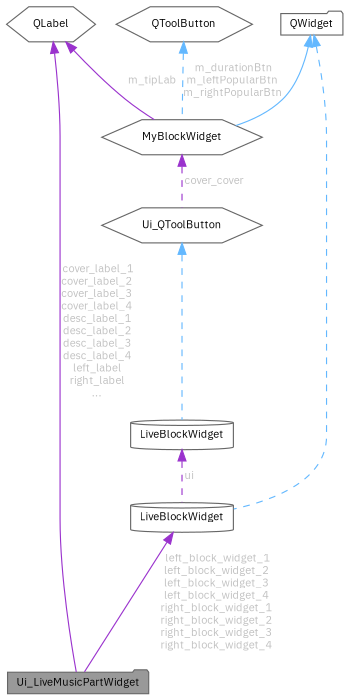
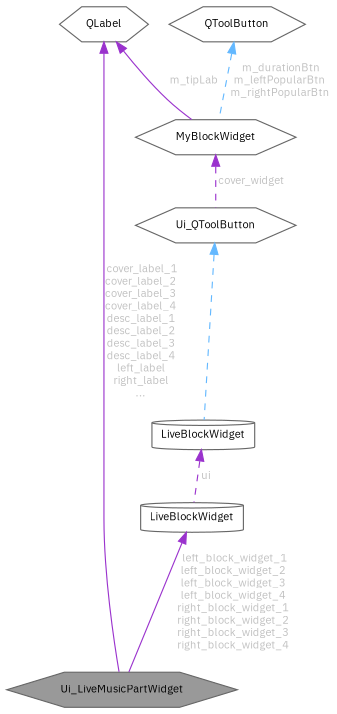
(312, 24) -> none
(213, 181) -> (250, 181)
(78, 683) -> (122, 690)
